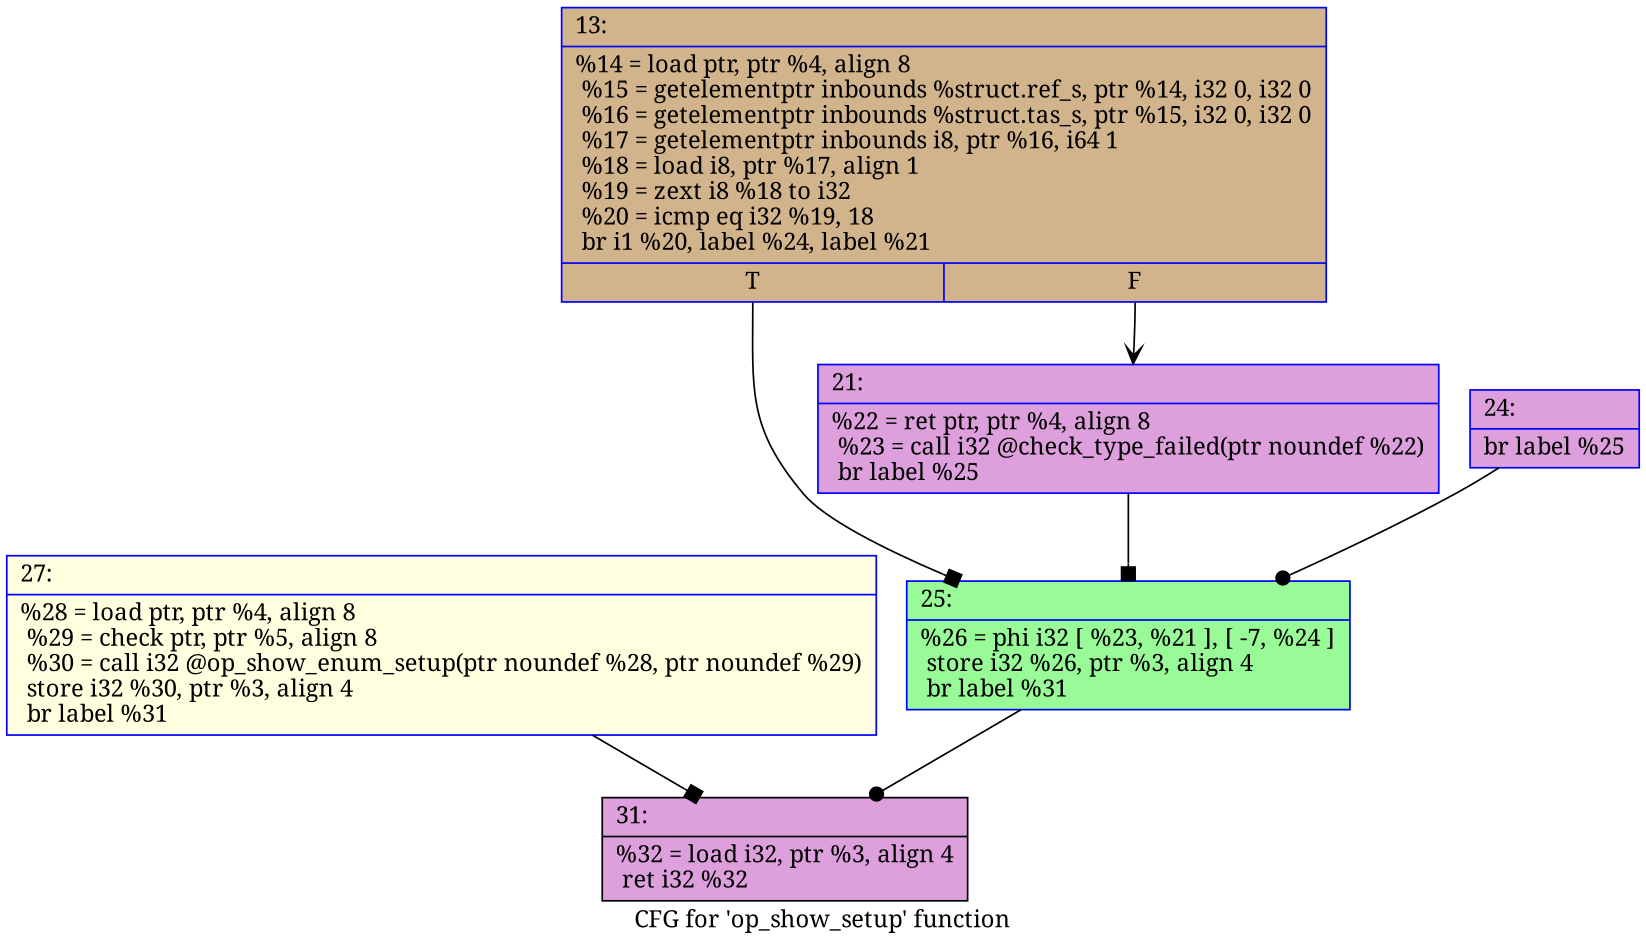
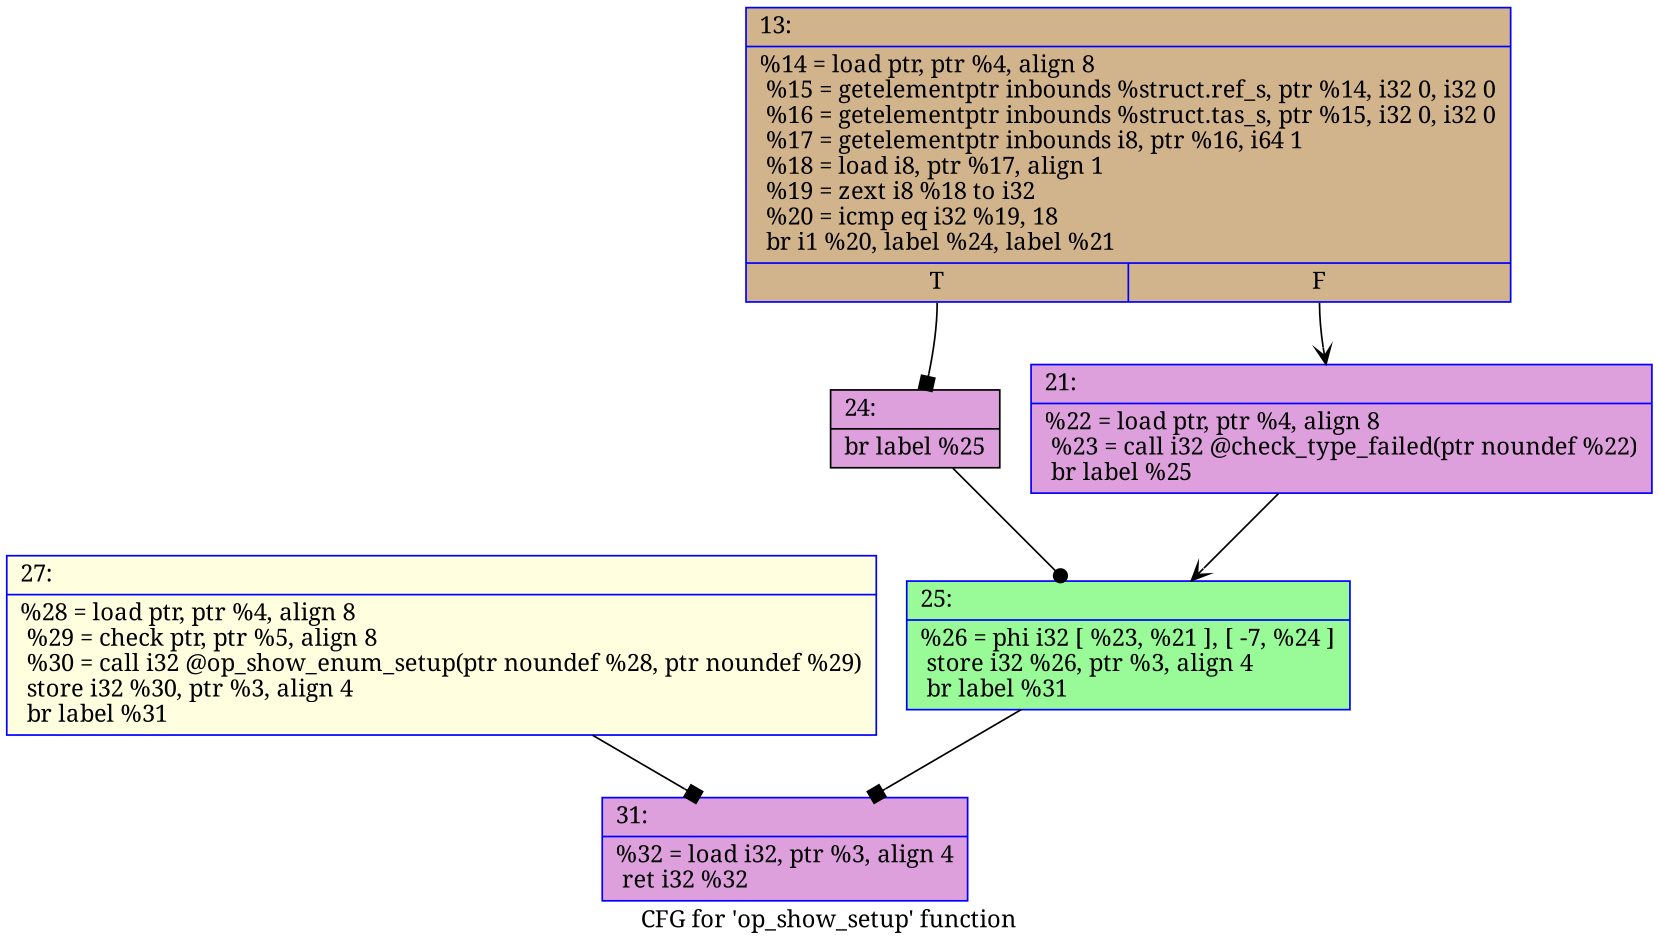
(991, 422) -> (1213, 422)
(1555, 429) -> (915, 429)
(791, 477) -> (935, 338)
(1128, 528) -> (1241, 531)
(952, 750) -> (953, 749)
(785, 849) -> (785, 849)
